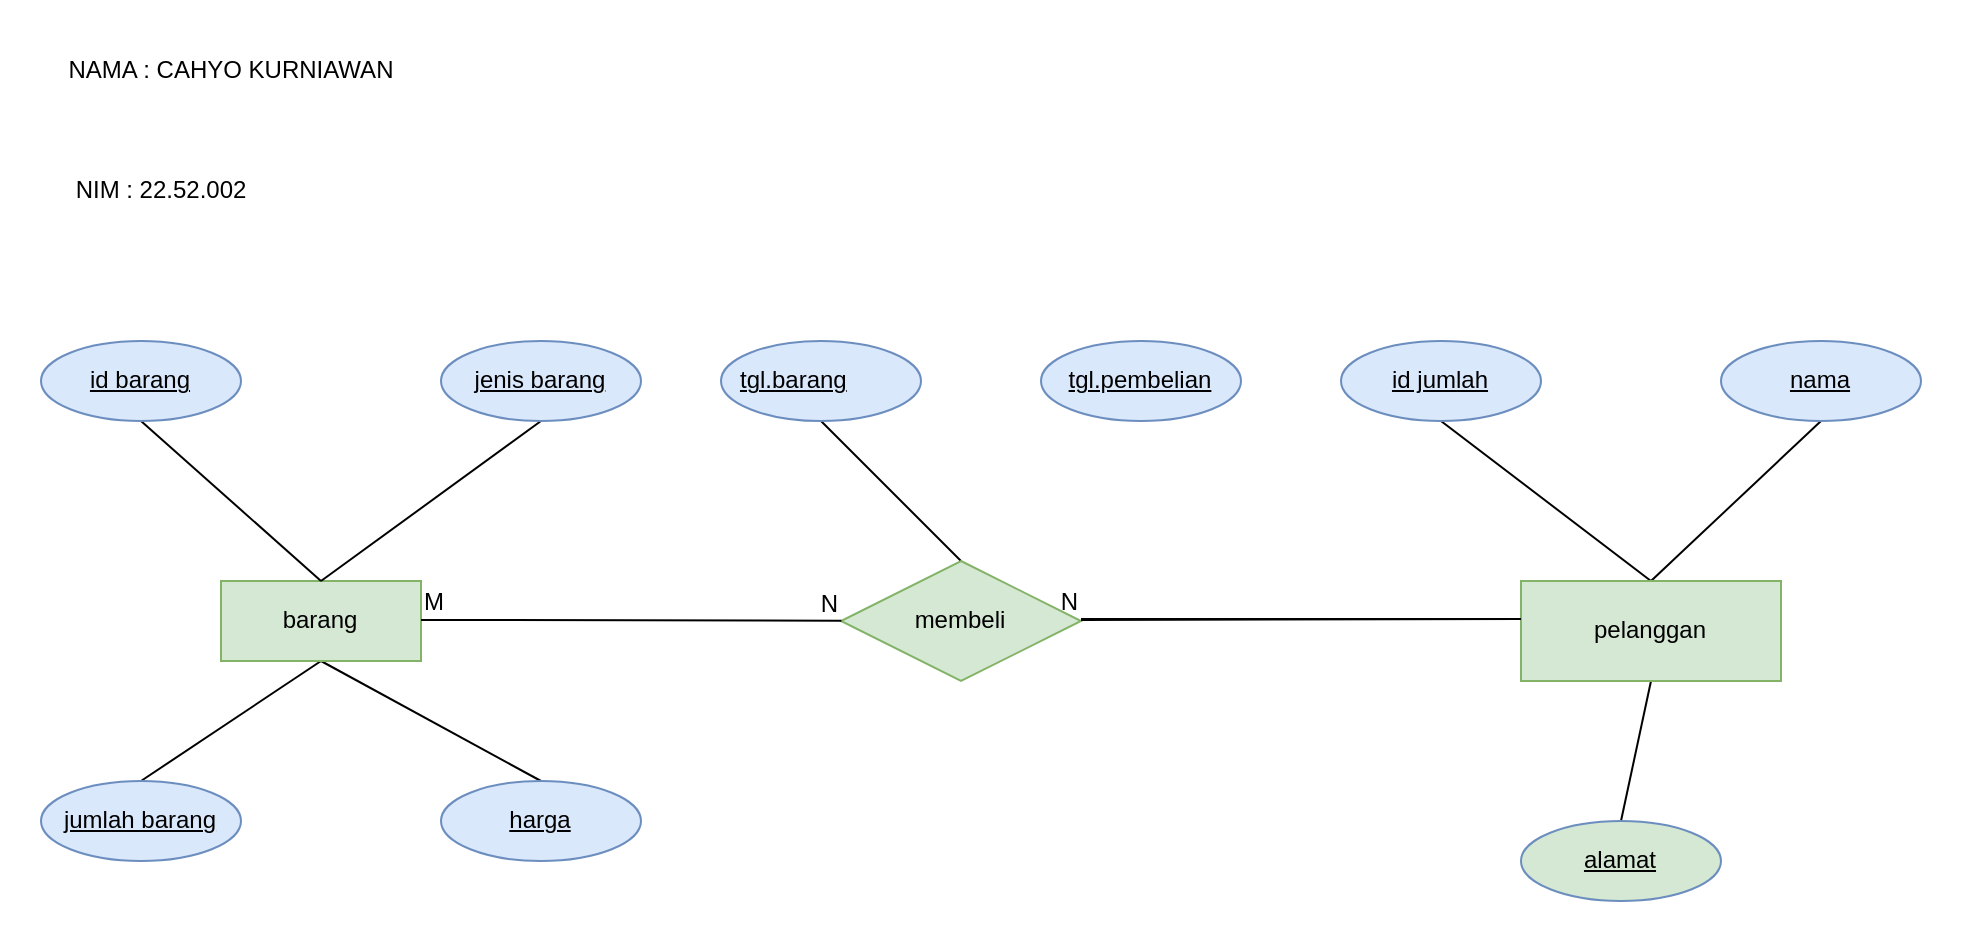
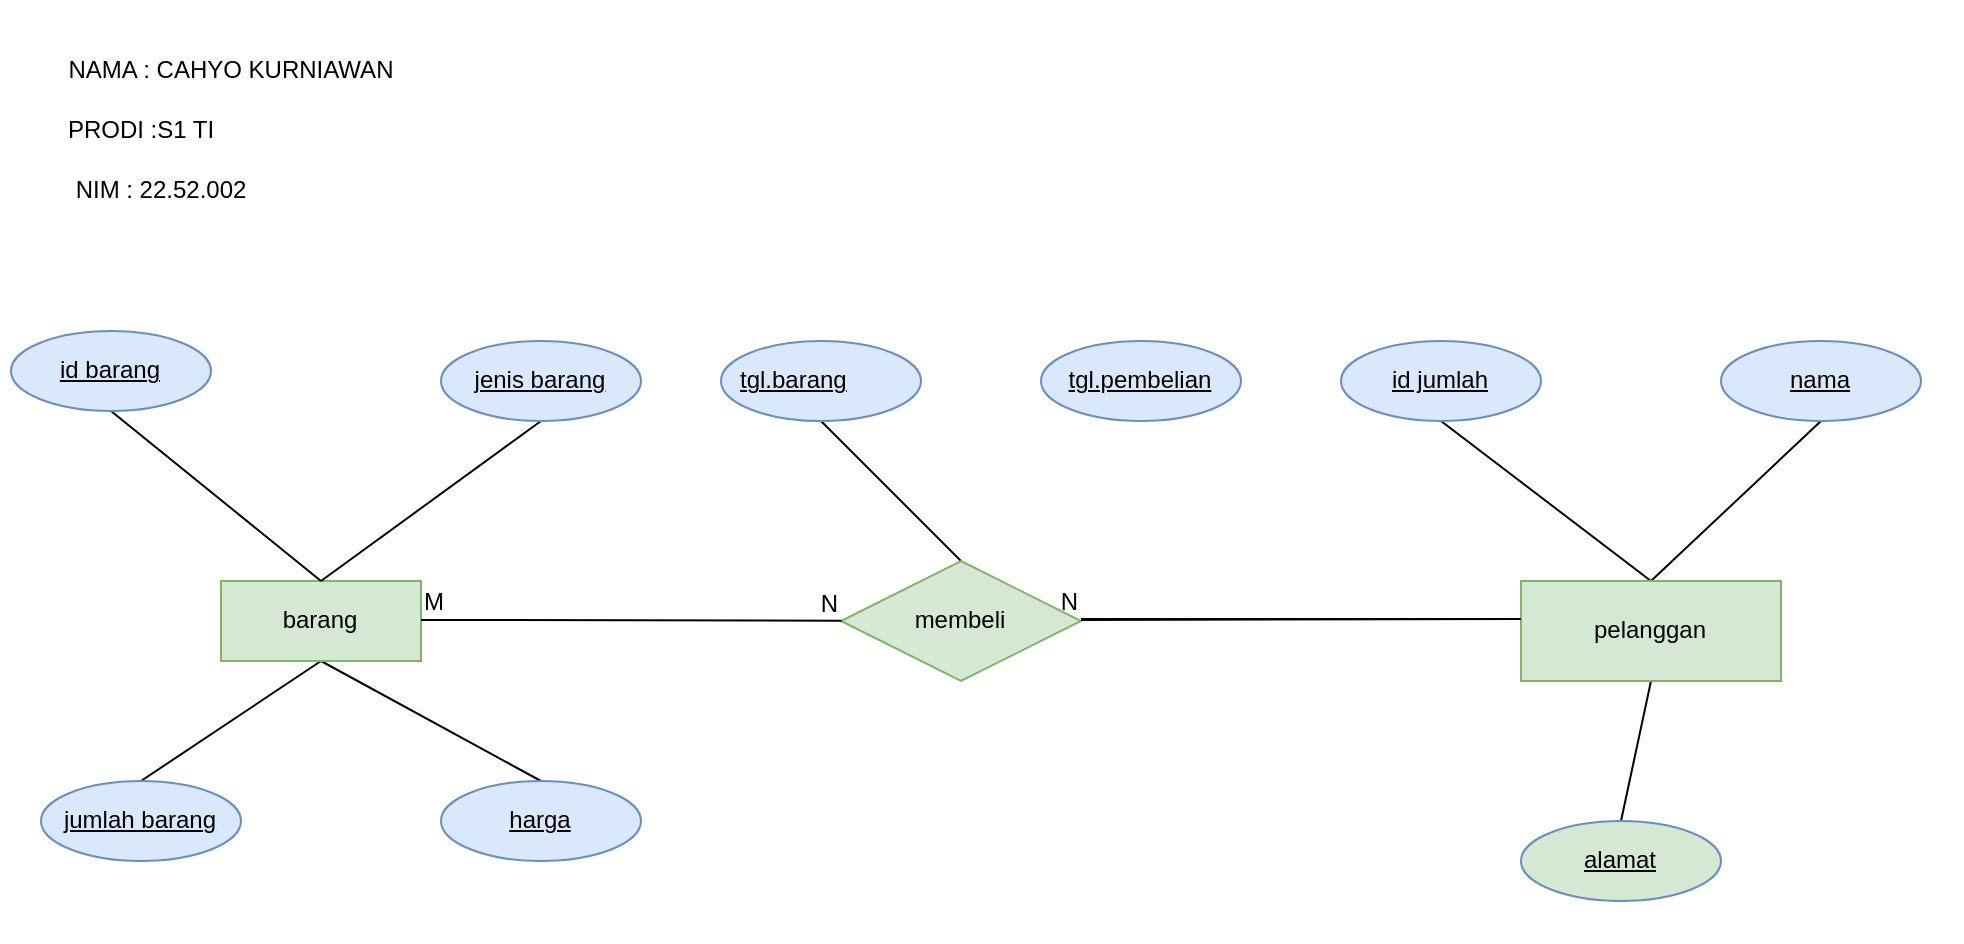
none -> (141, 131)
(141, 381) -> (111, 371)
